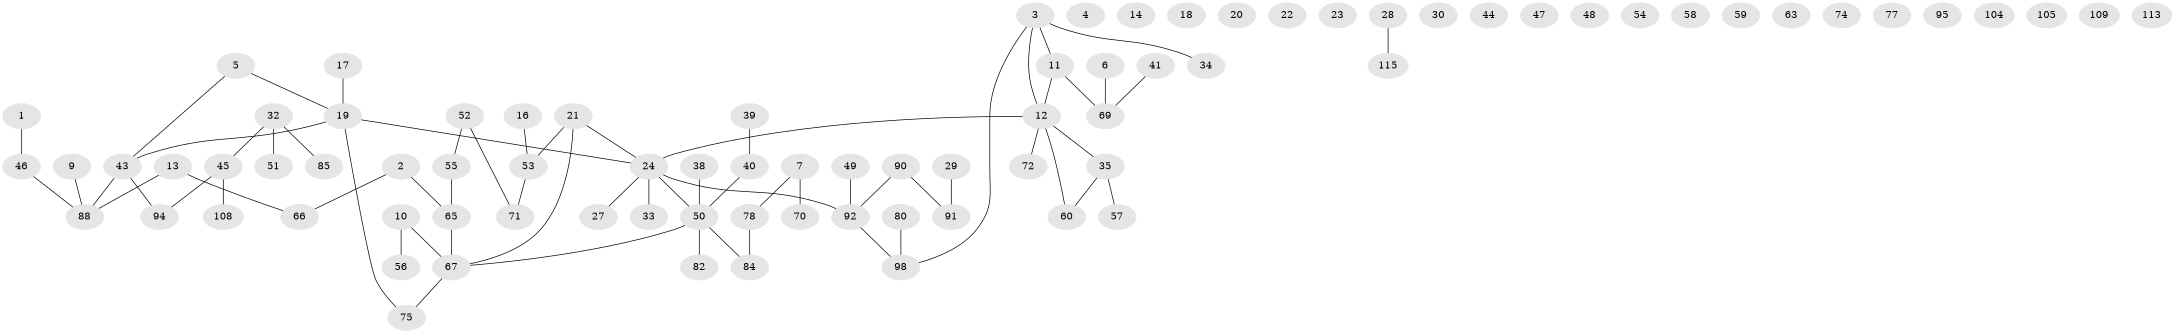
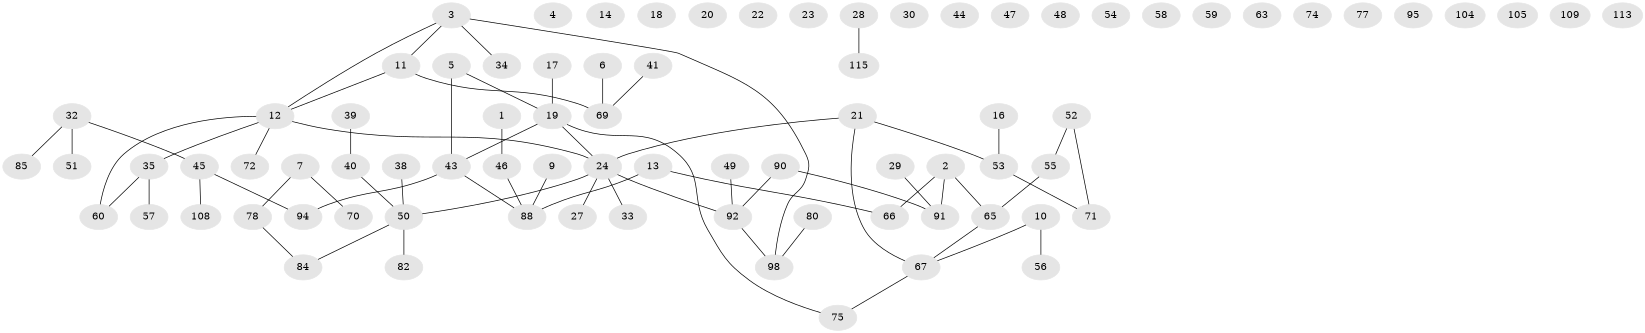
none -> (943, 192)
(579, 252) -> none
